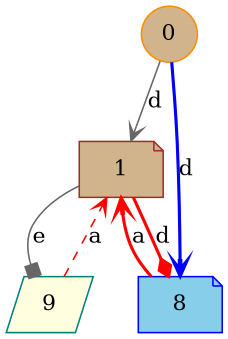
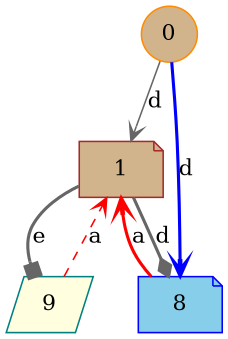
(40, 215) -> (40, 215)
(147, 228) -> (147, 228)
